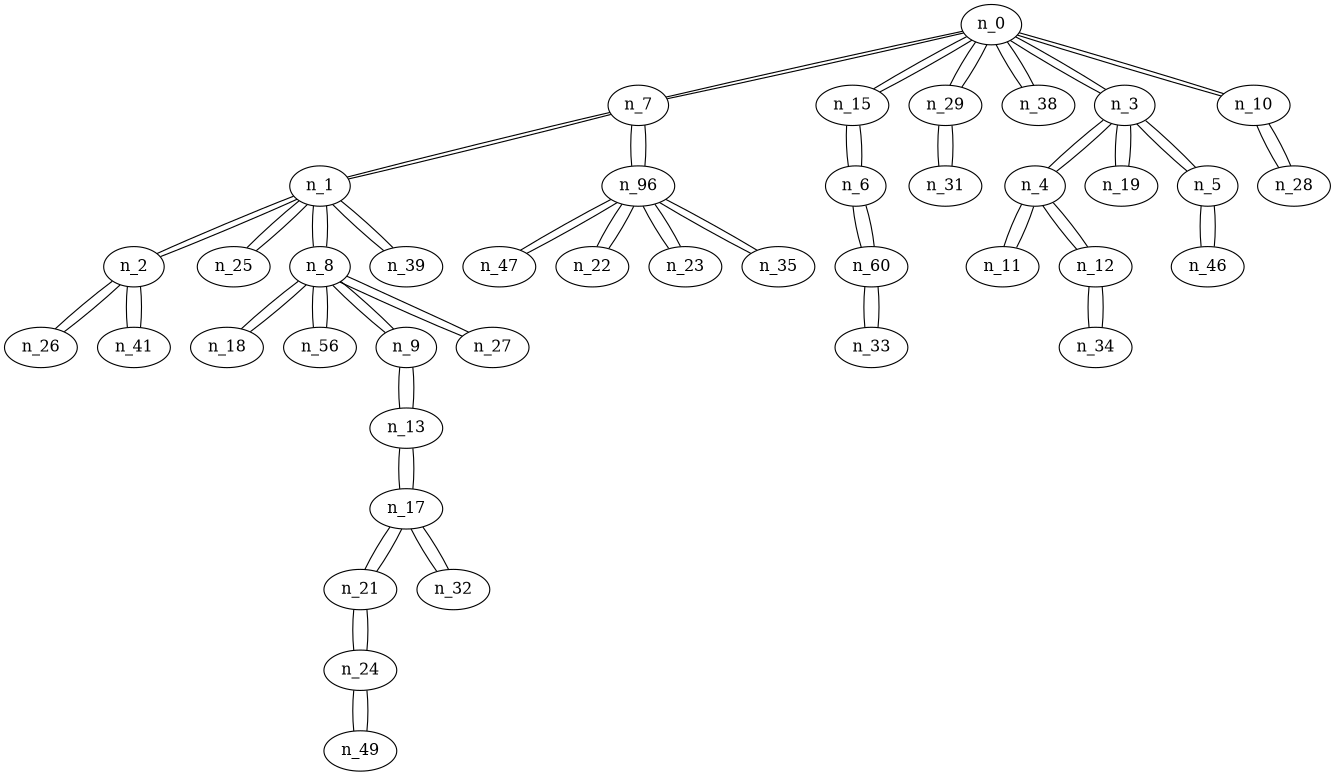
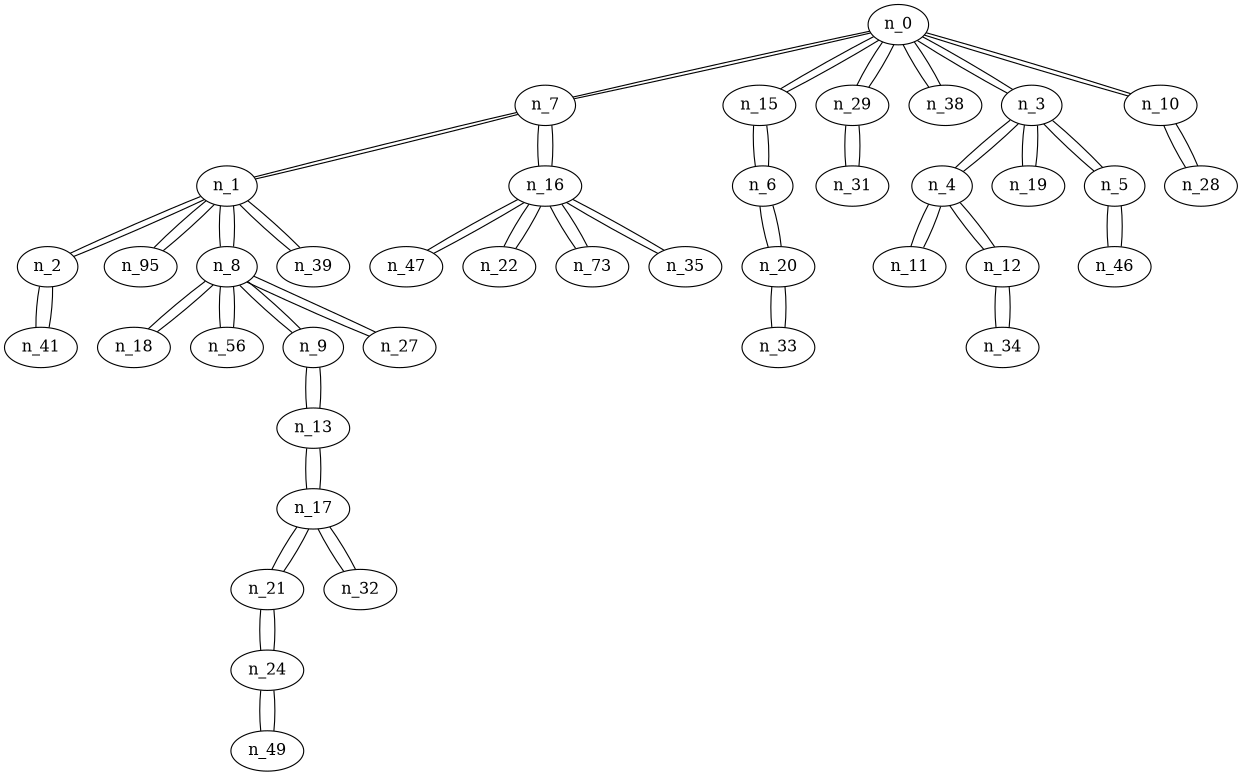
(638, 186) -> (545, 186)
(234, 267) -> (141, 267)
(685, 267) -> (592, 267)
(871, 267) -> (778, 267)
(41, 347) -> none
